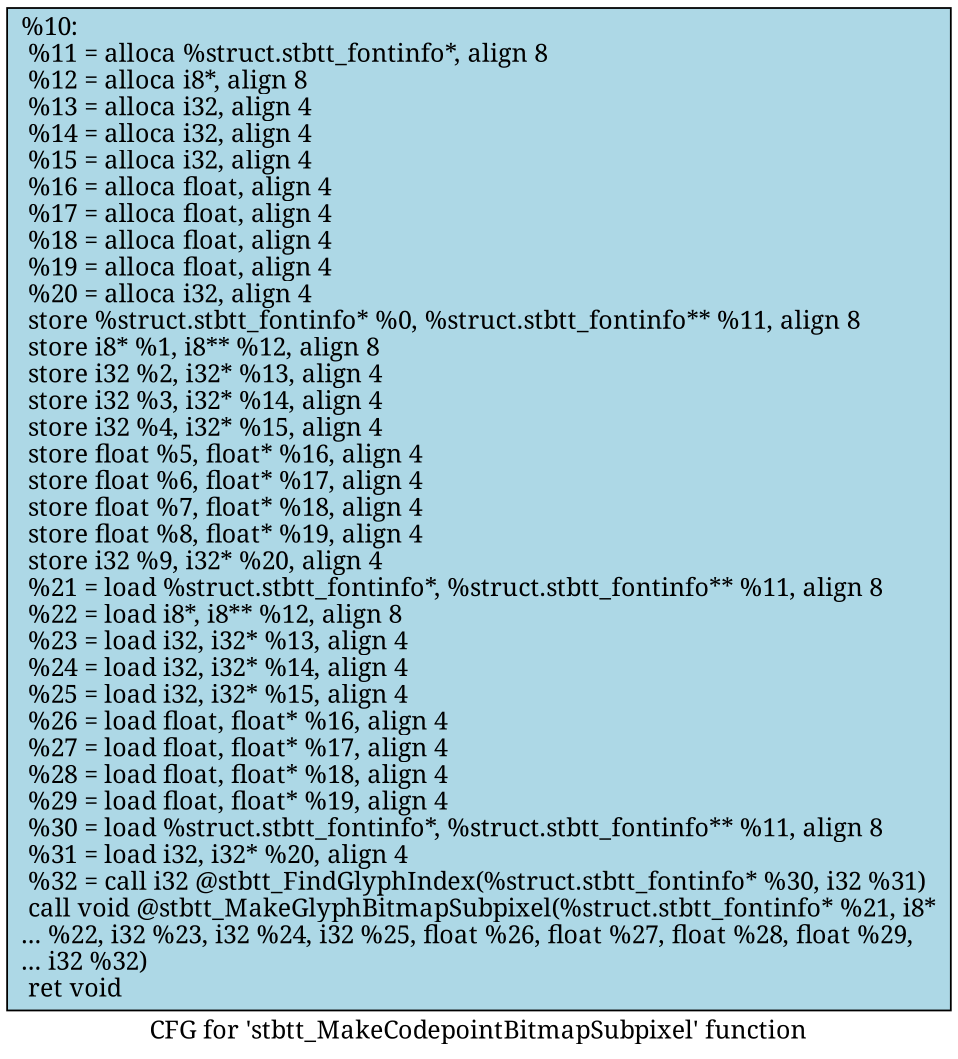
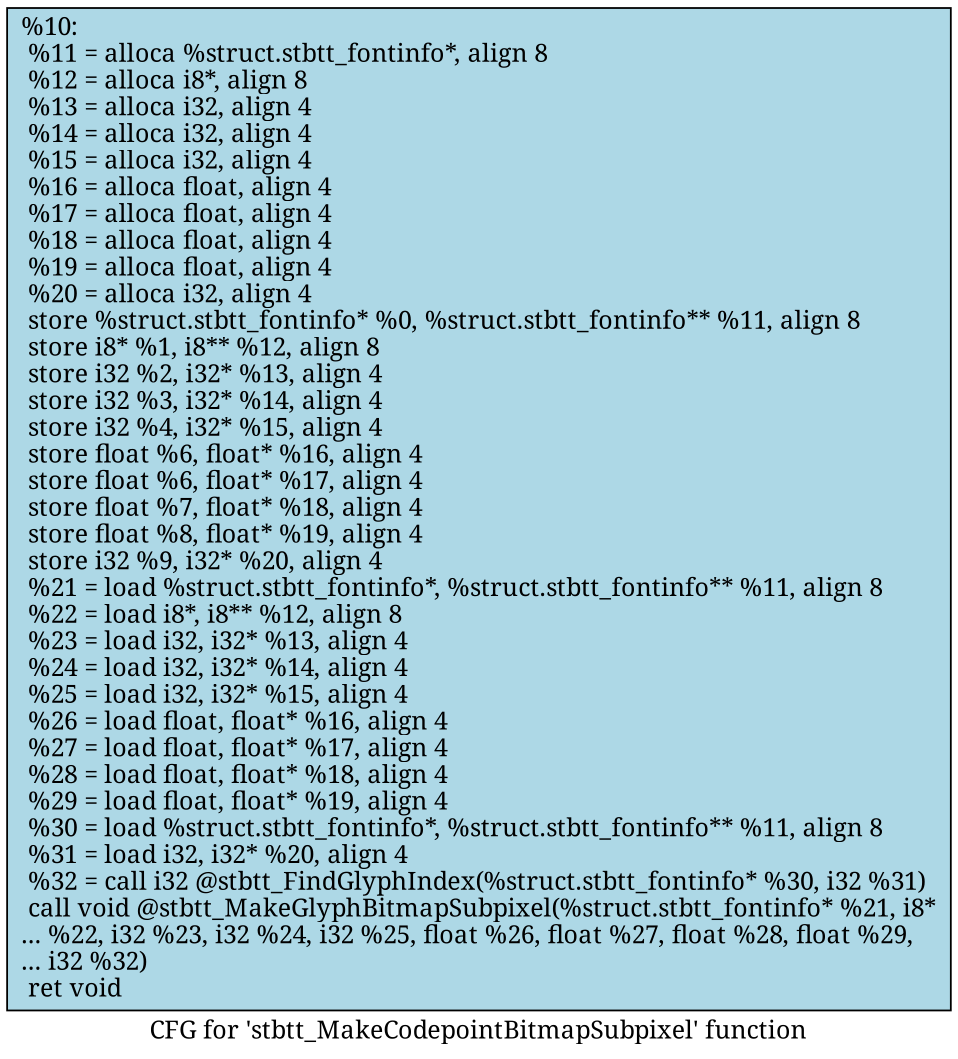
(223, 455) -> (223, 455)
